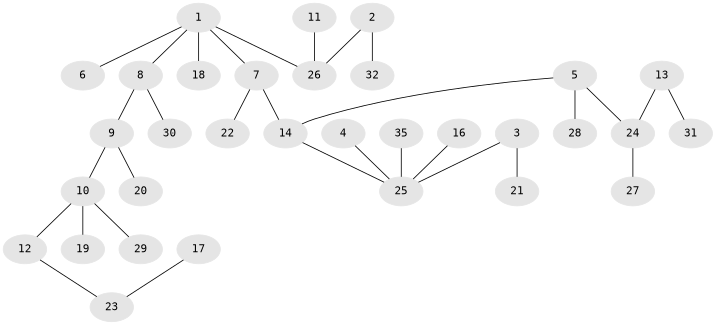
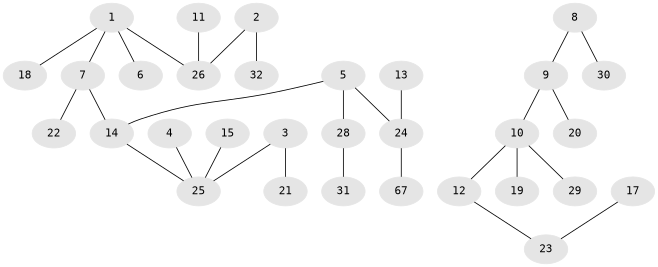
(170, 47) -> none
(676, 105) -> (343, 163)
(401, 133) -> (228, 133)
(459, 133) -> none
(633, 191) -> (401, 191)
